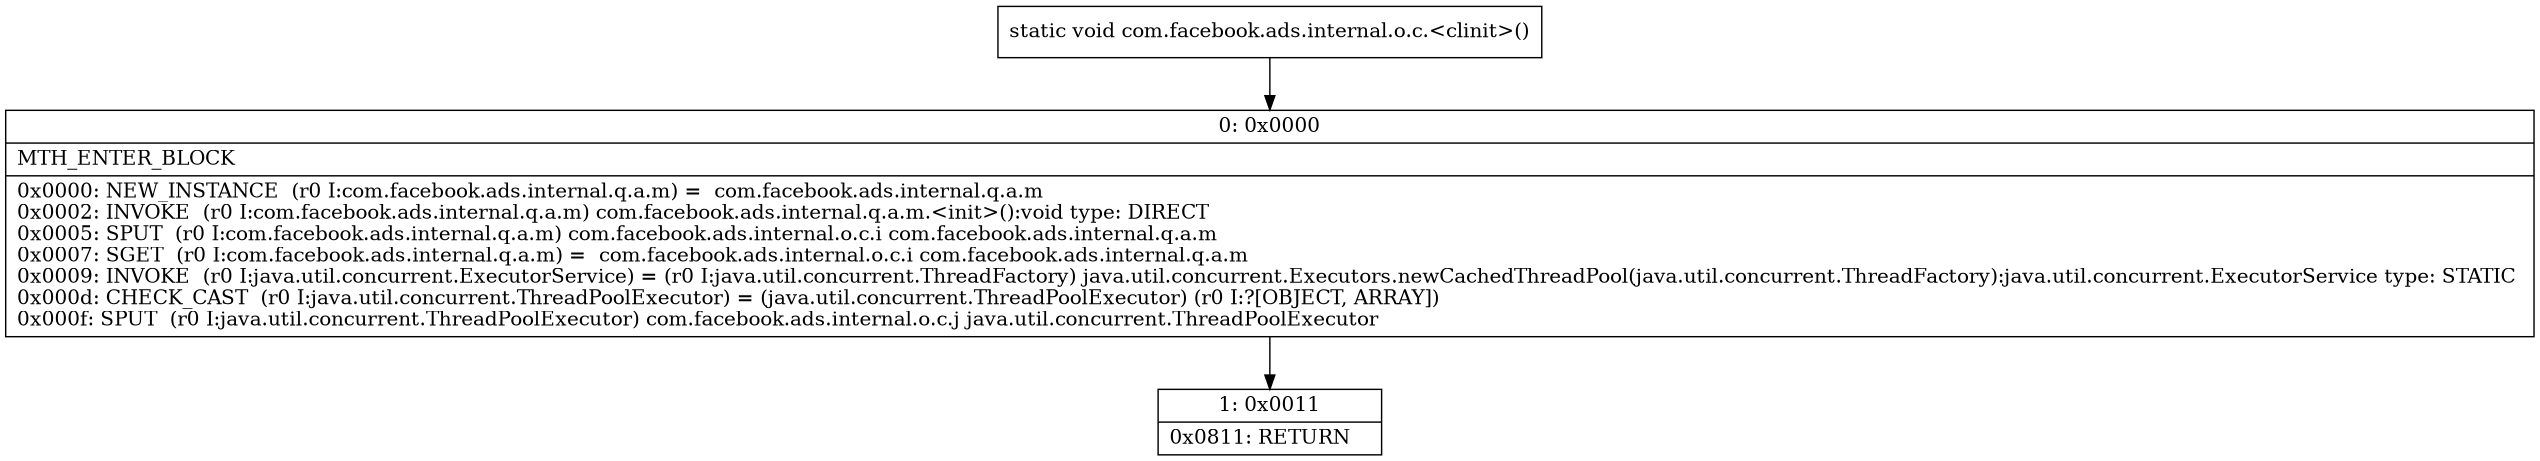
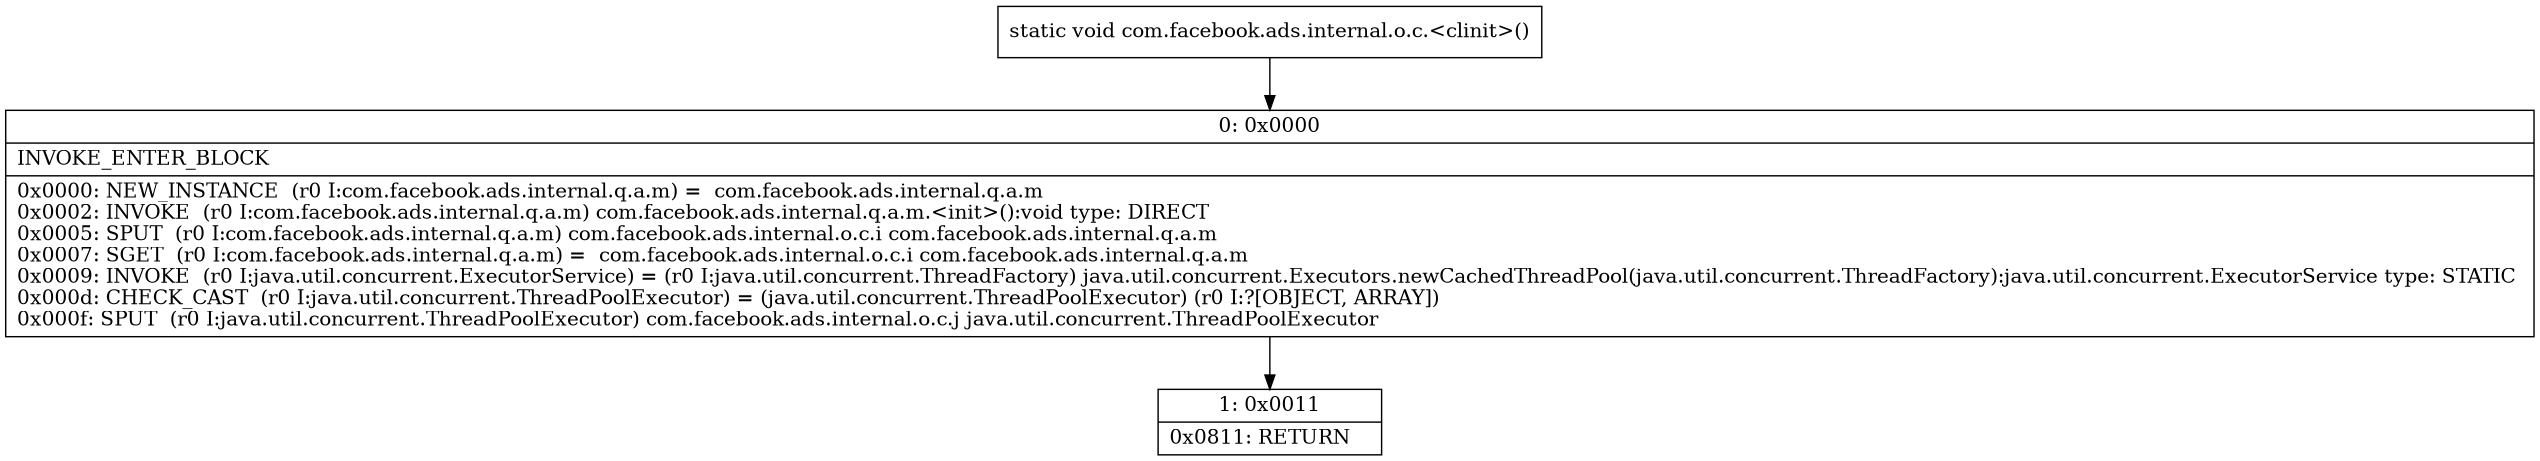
(127, 159) -> (144, 159)
